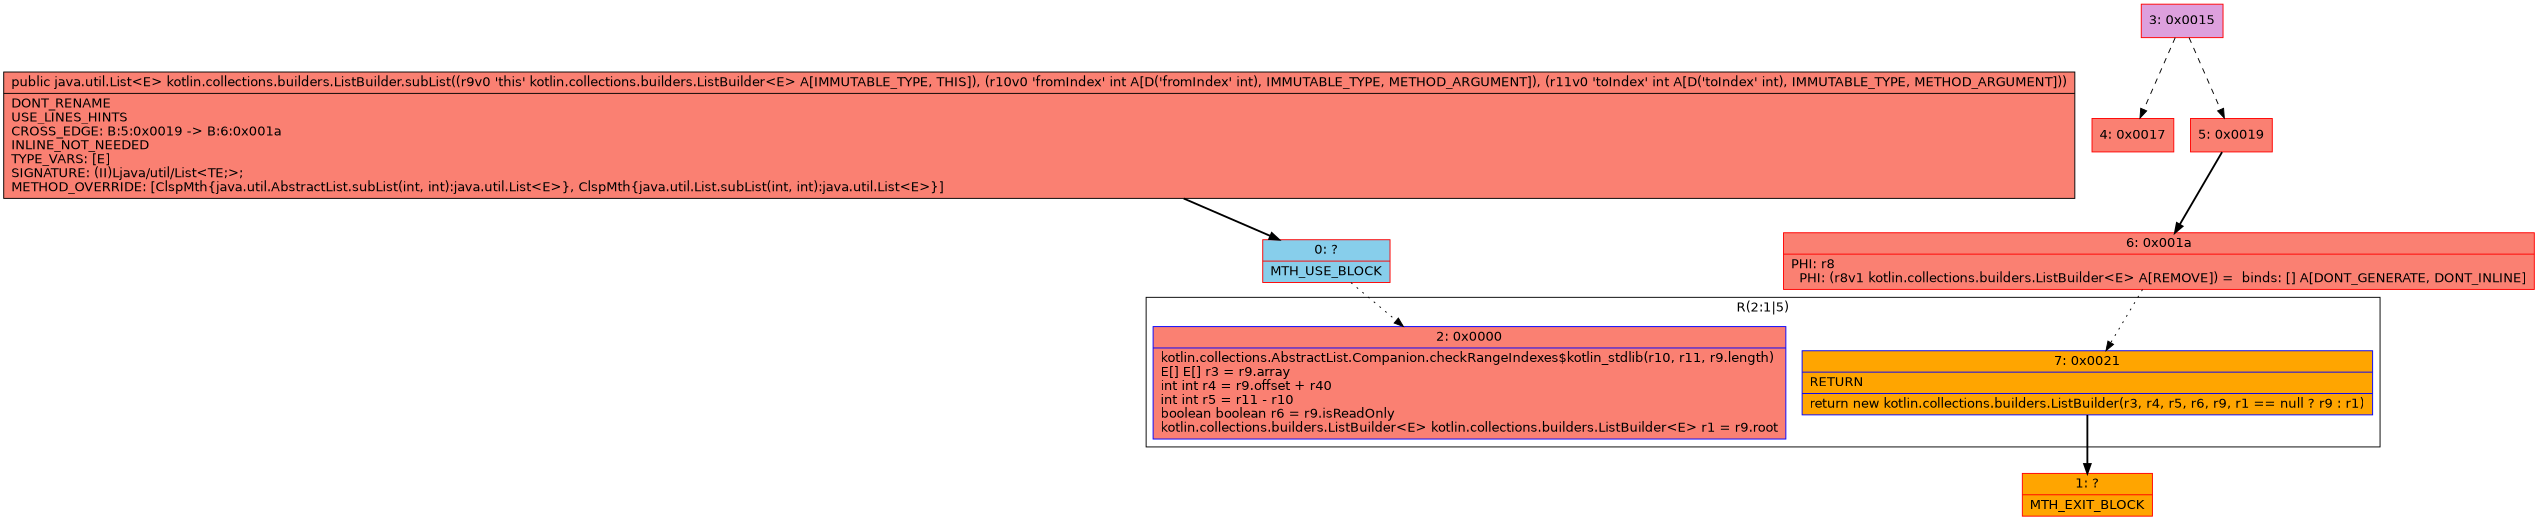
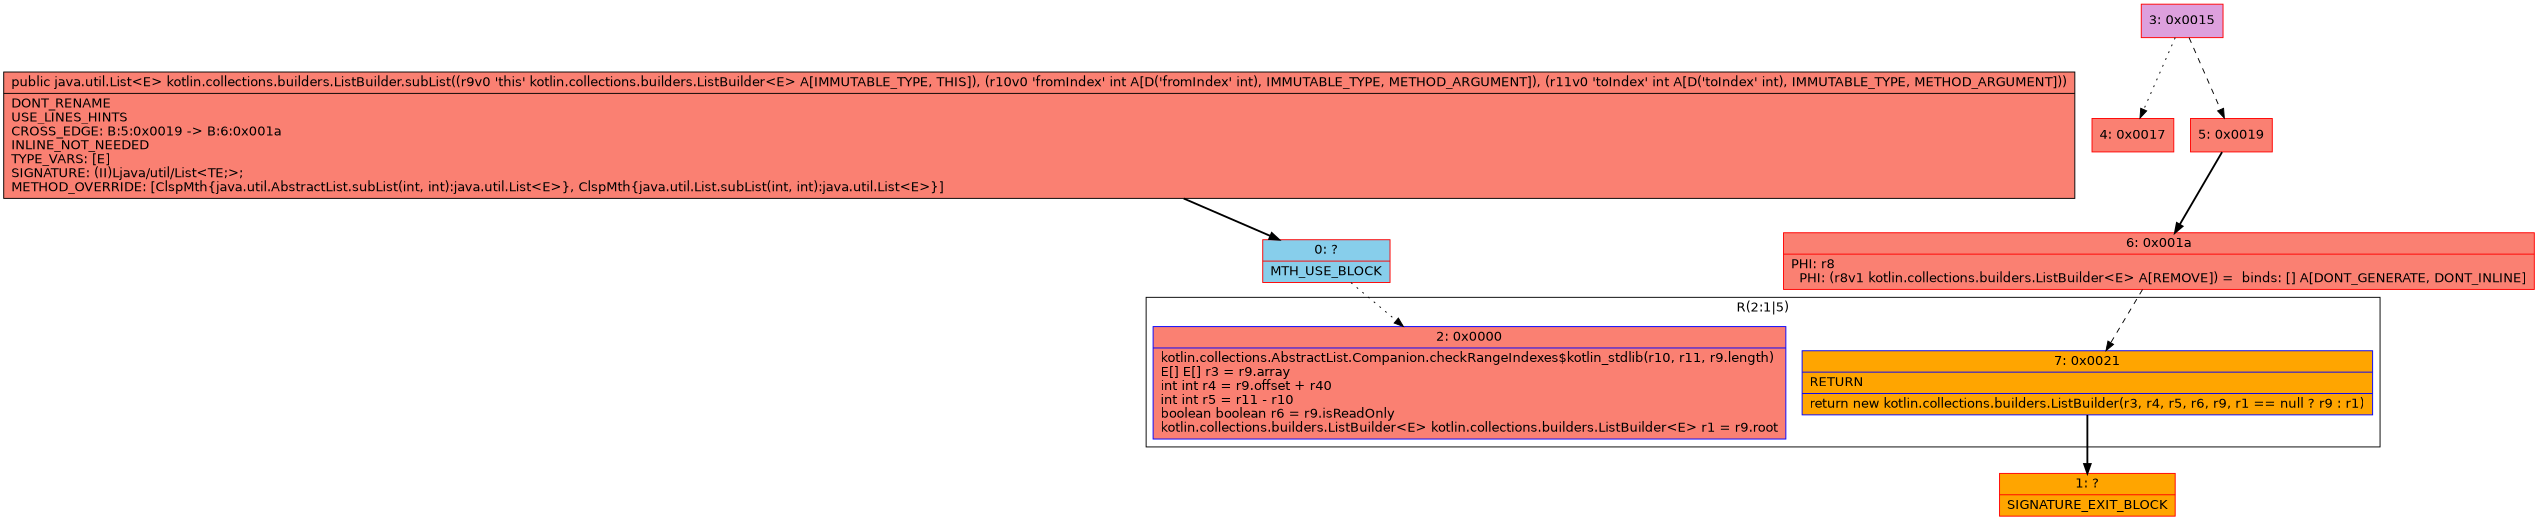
(2159, 74) -> (2159, 74)
(2127, 316) -> (2127, 316)
(2087, 505) -> (2087, 505)
